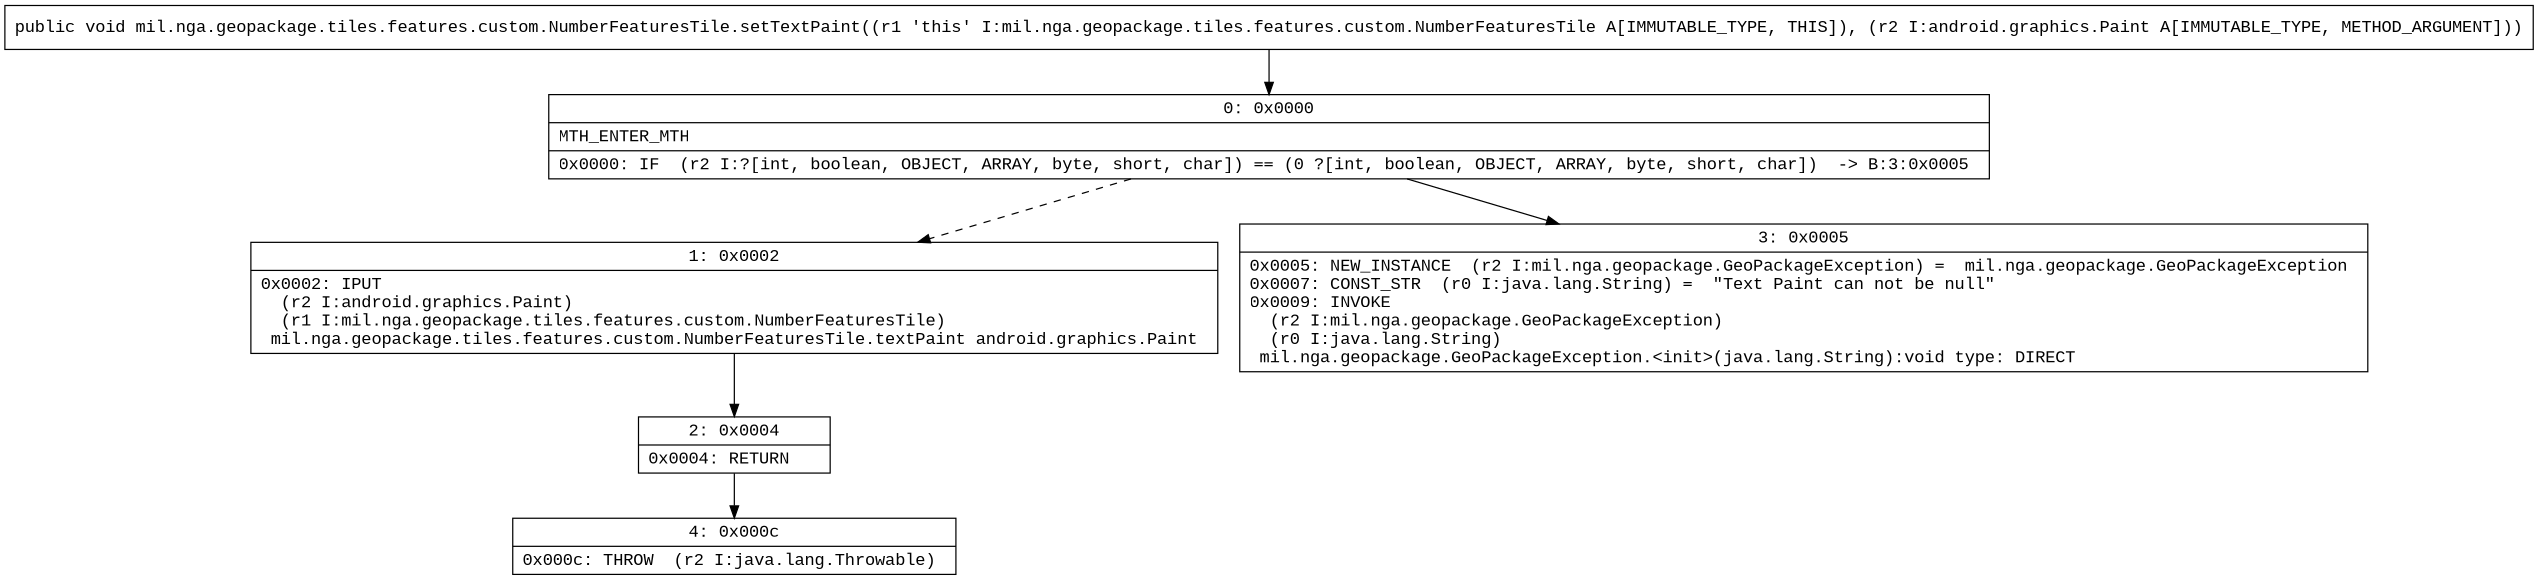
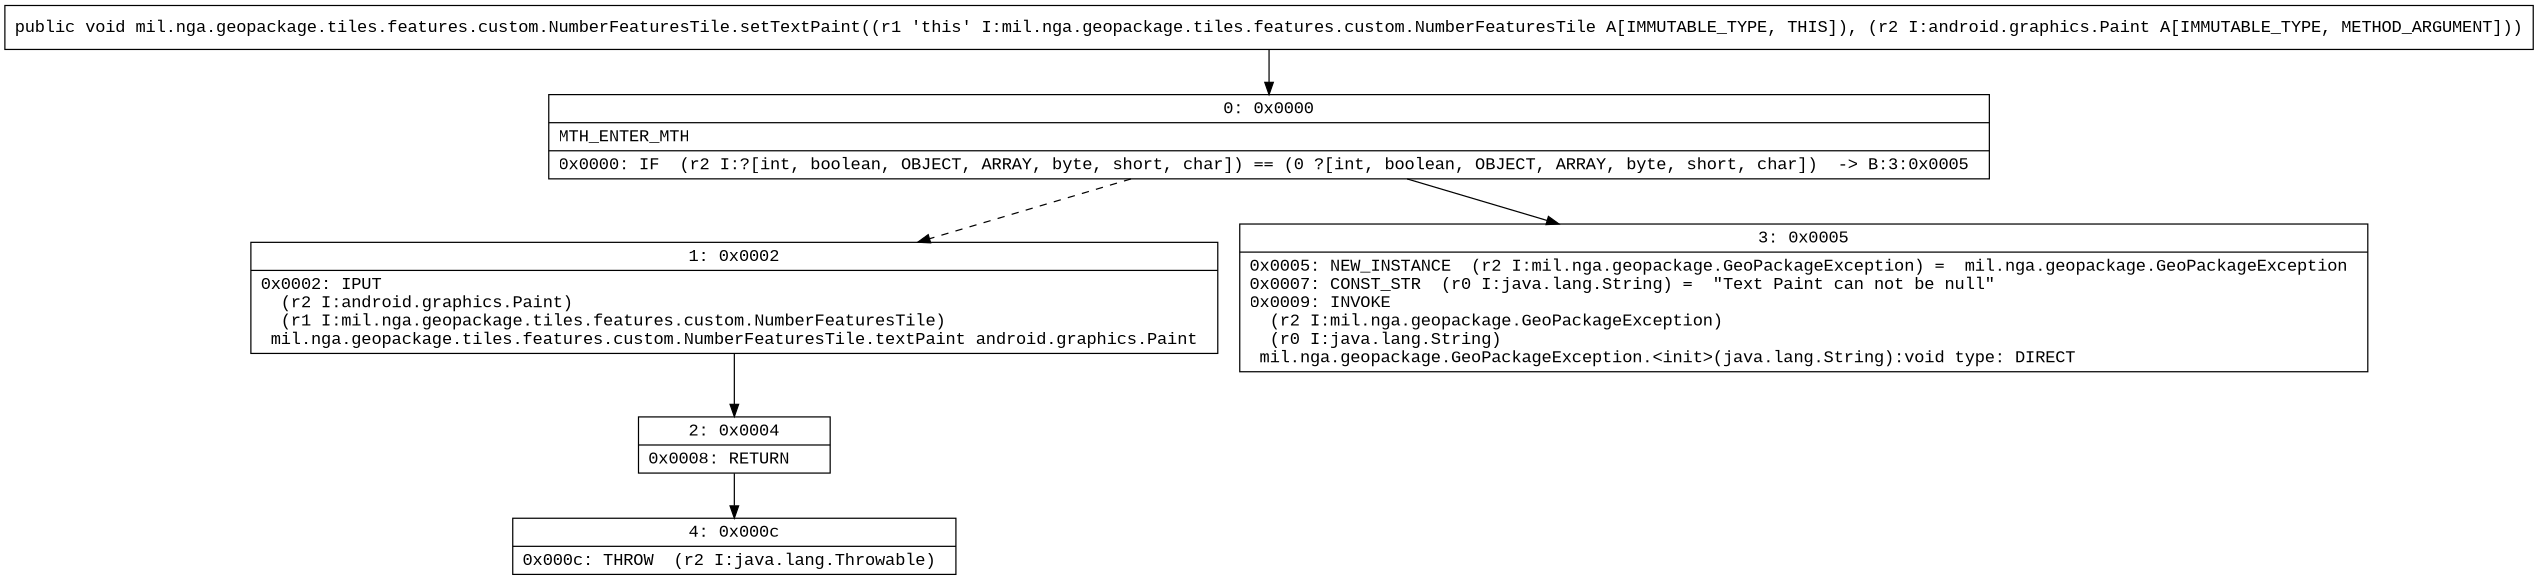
(734, 458) -> (734, 458)
